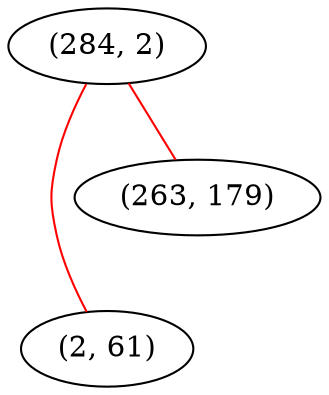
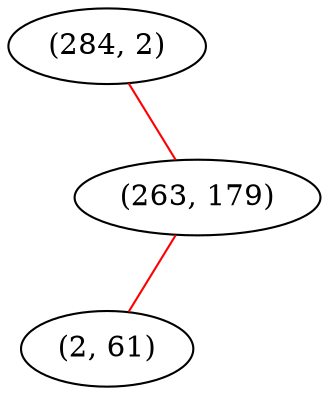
(51, 198) -> (152, 273)
